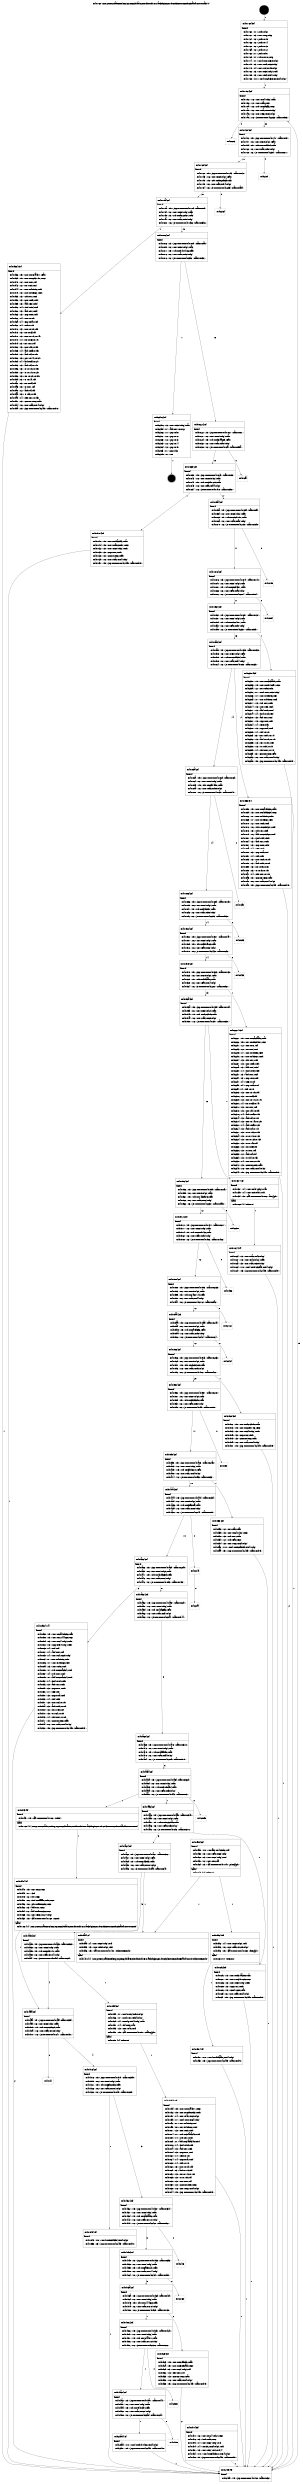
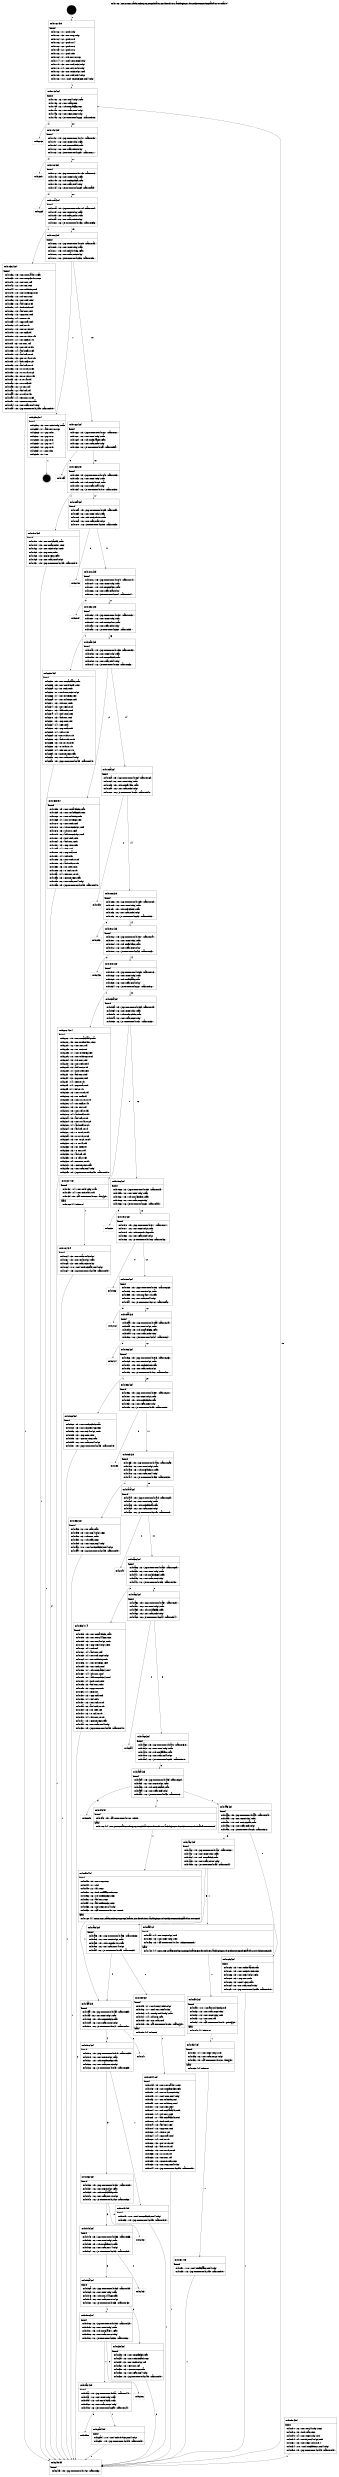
(195, 1588) -> (140, 1682)
(178, 1904) -> (210, 1975)
